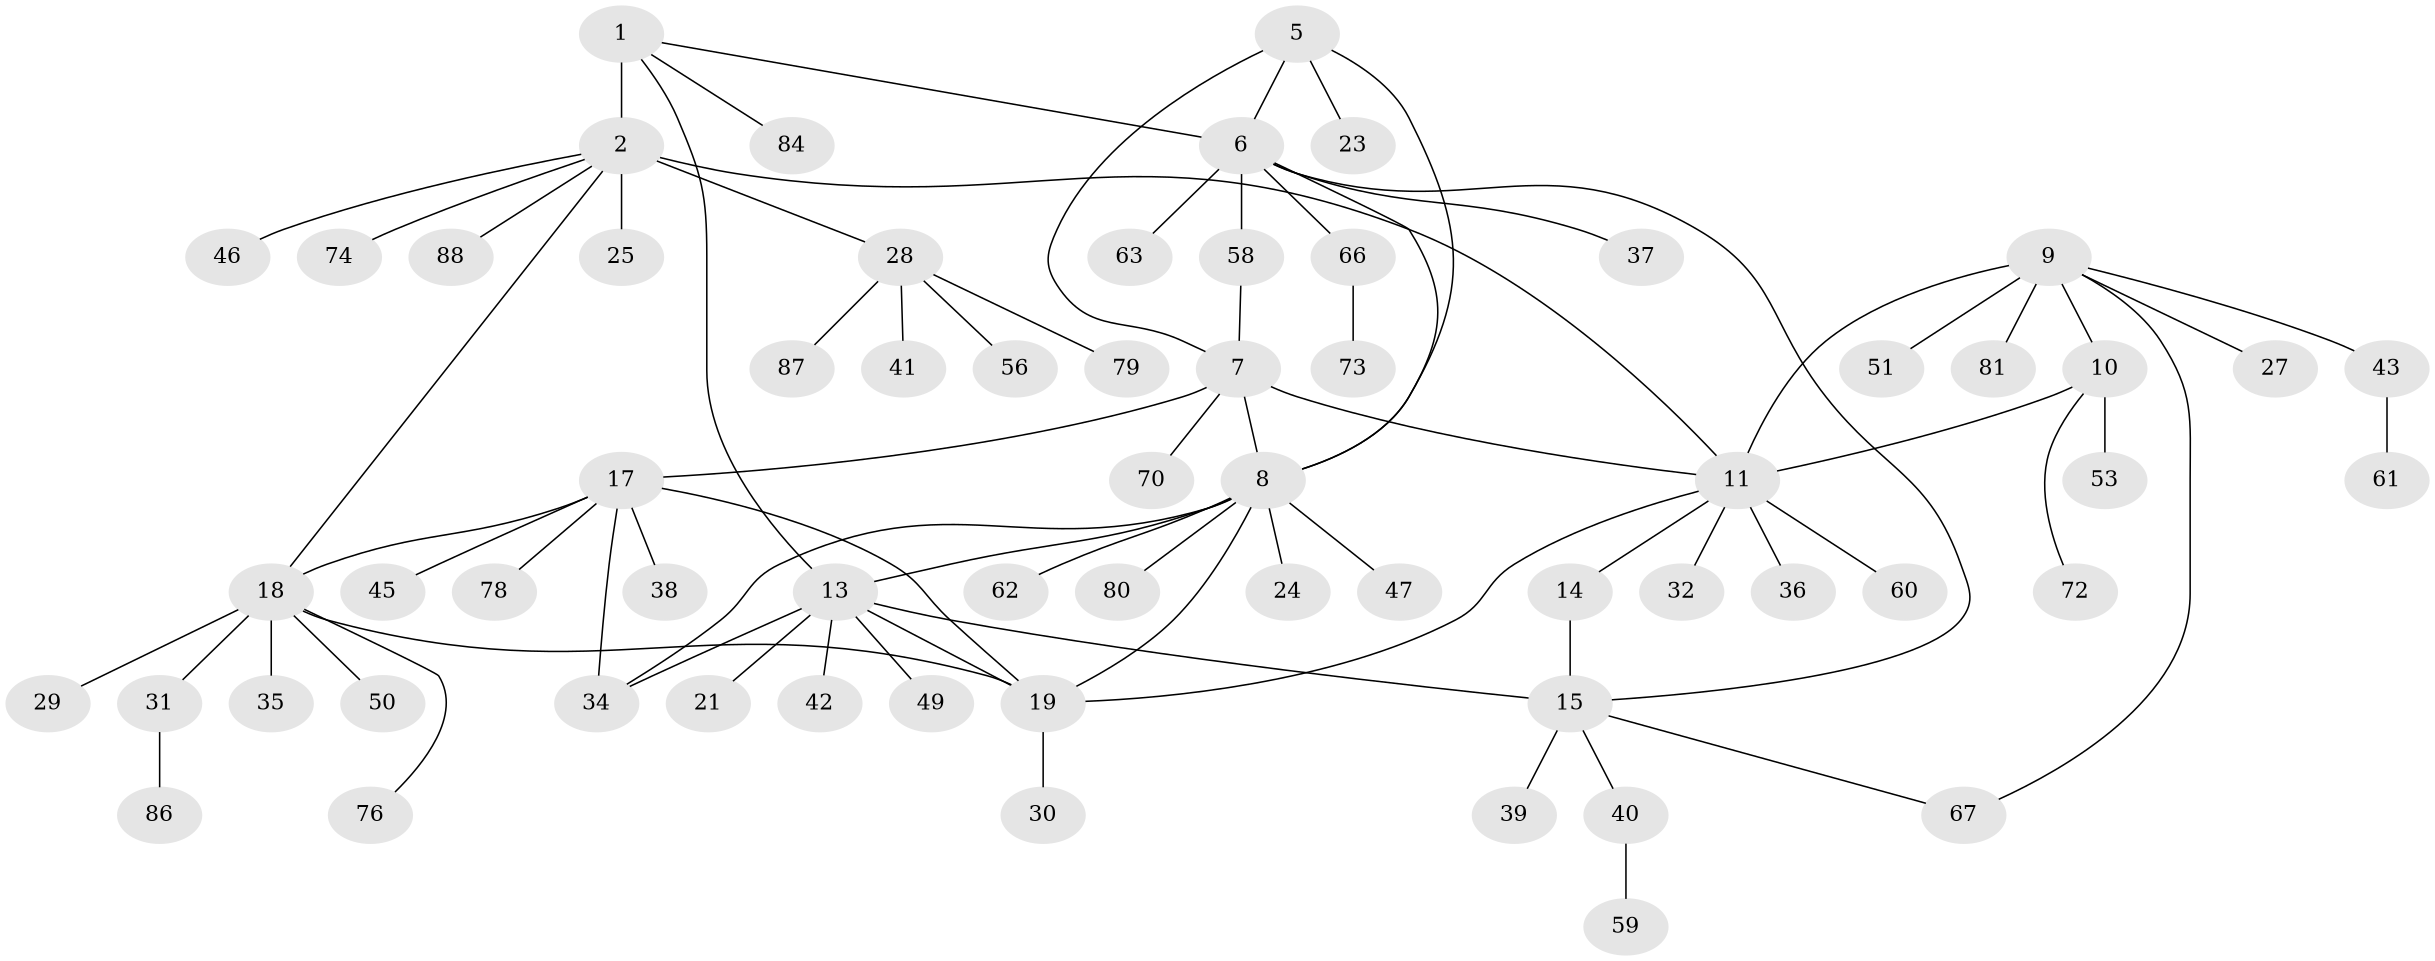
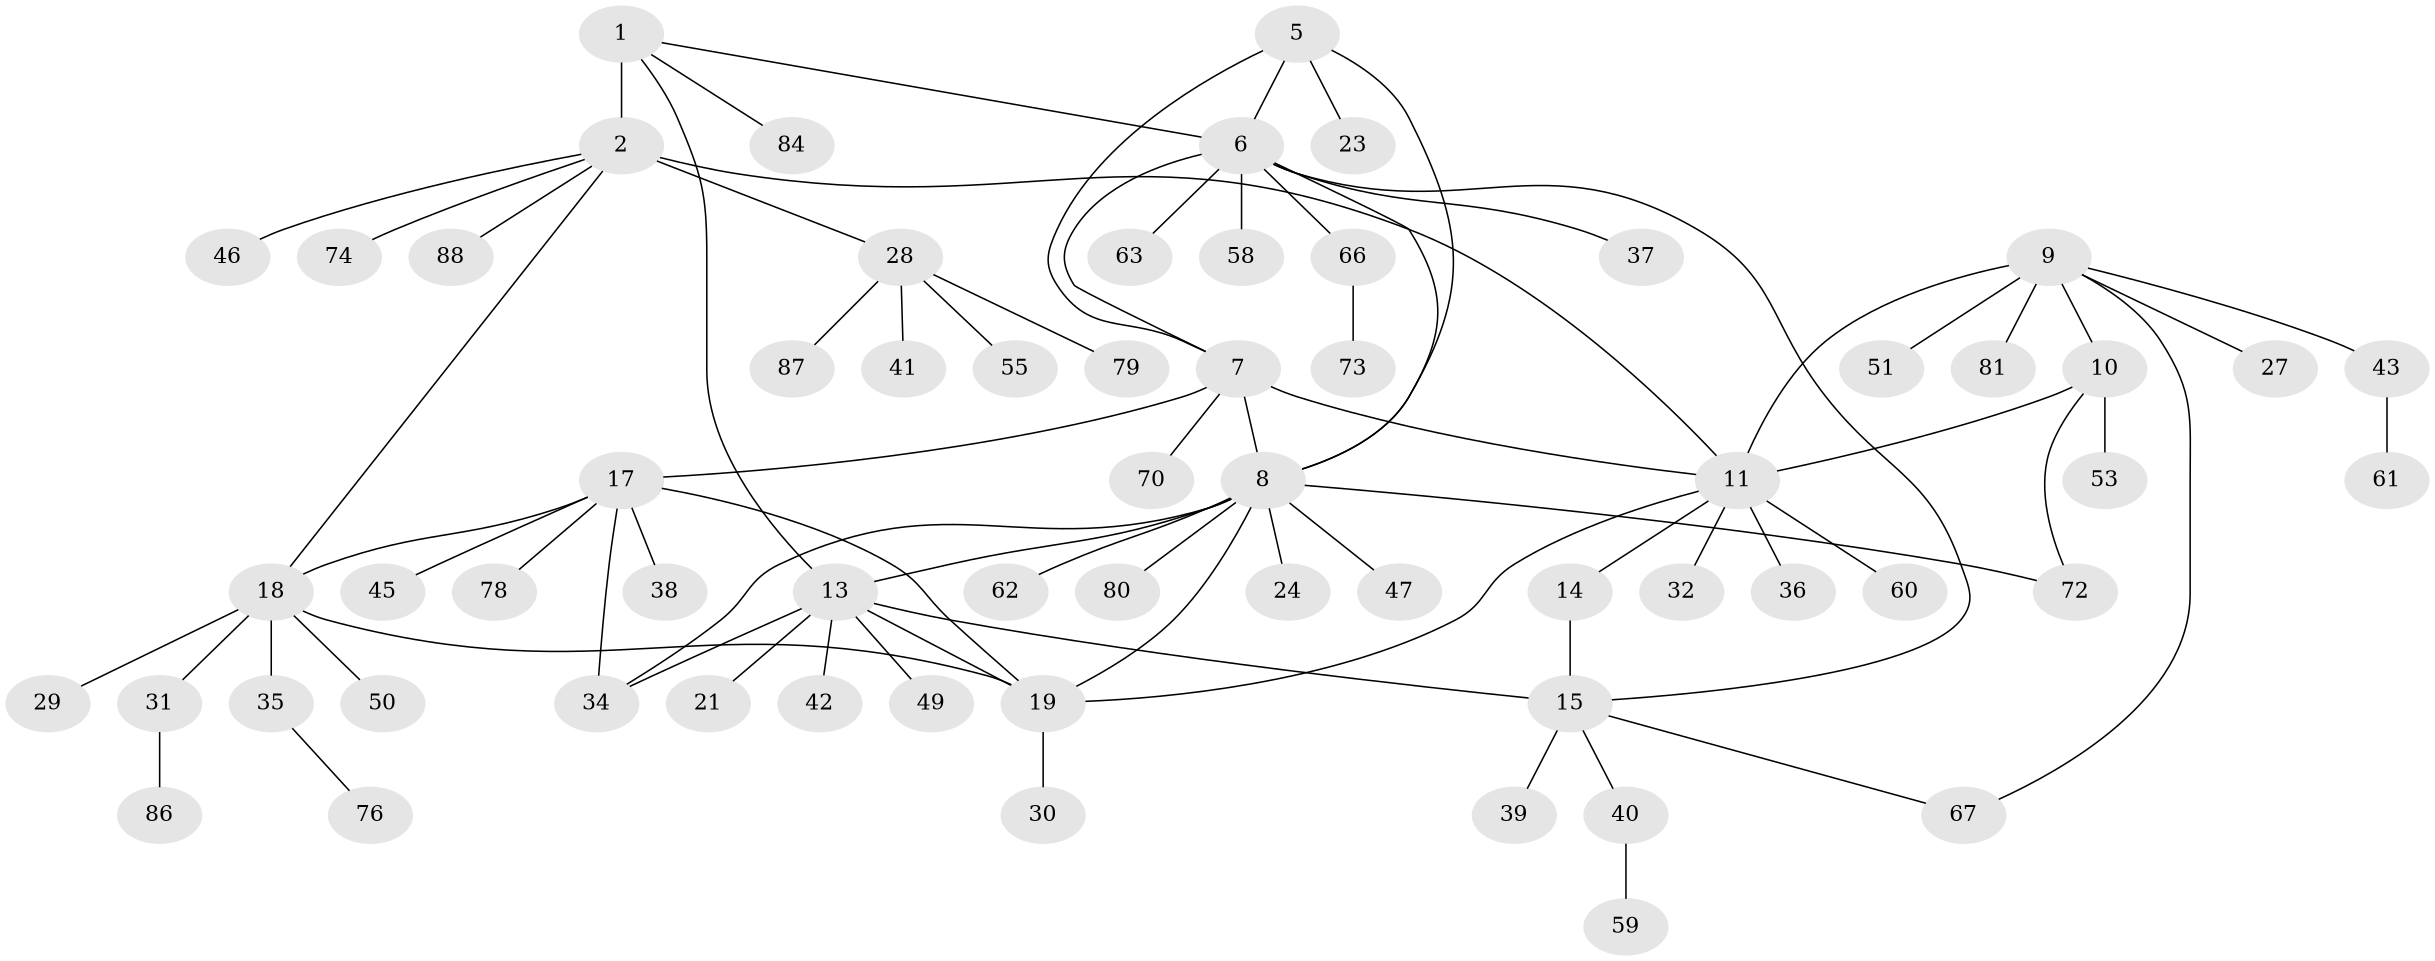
(622, 257) -> none
(1240, 313) -> (1065, 255)
(1015, 369) -> (1015, 369)
none -> (1654, 521)
(432, 672) -> (321, 760)
